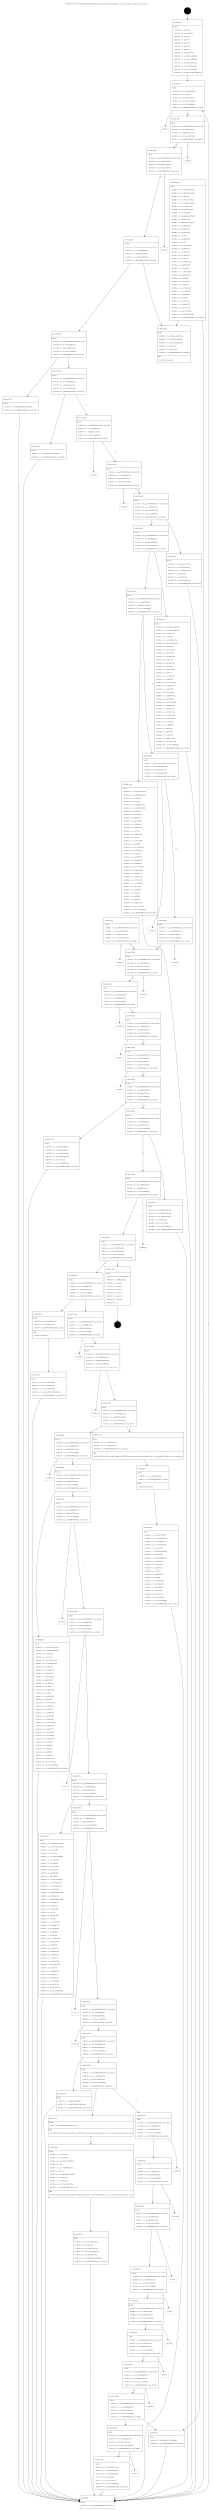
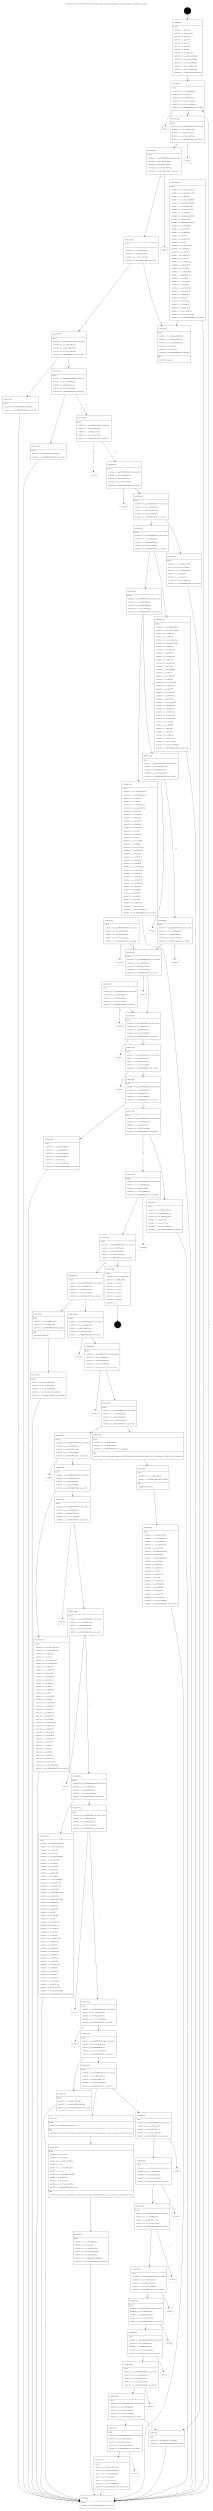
(132, 978) -> (149, 994)
